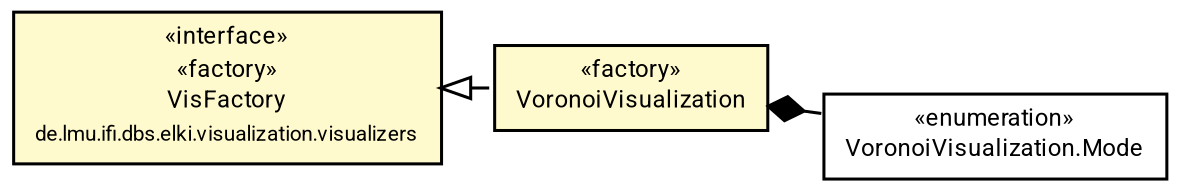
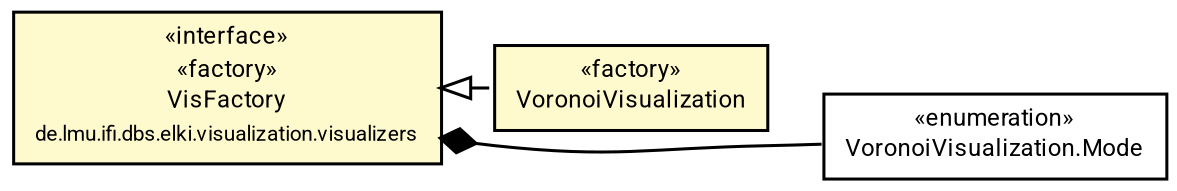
(813, 112) -> (649, 151)
